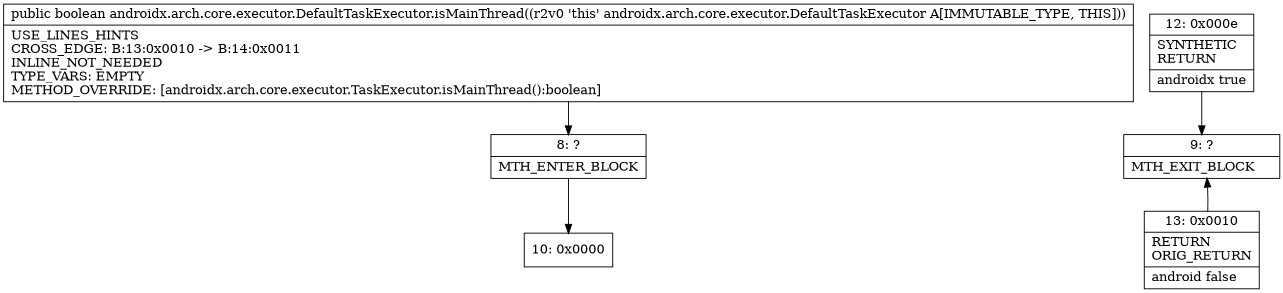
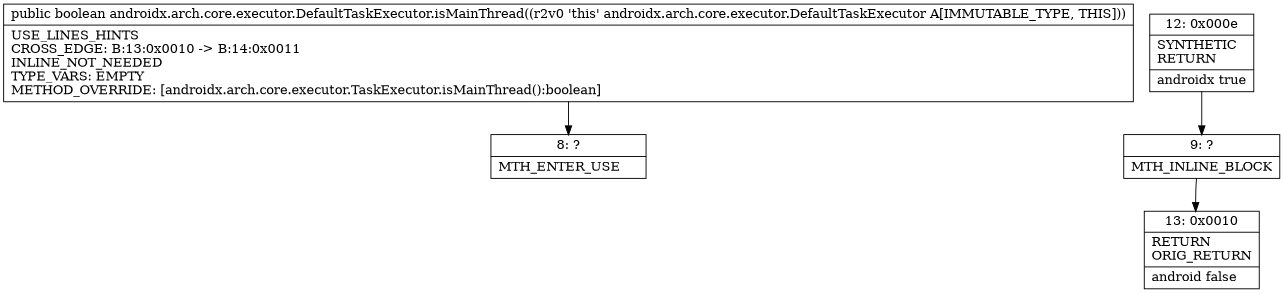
(568, 167) -> (559, 167)
(1193, 167) -> (1202, 167)
(1208, 199) -> (1196, 190)
(568, 250) -> none
